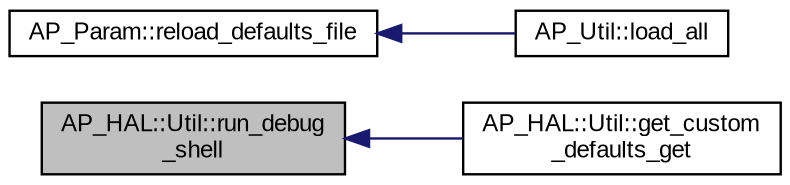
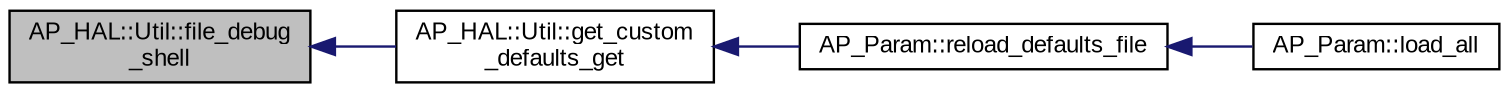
(622, 33) -> (1376, 47)
none -> (769, 47)
(193, 138) -> (160, 47)
